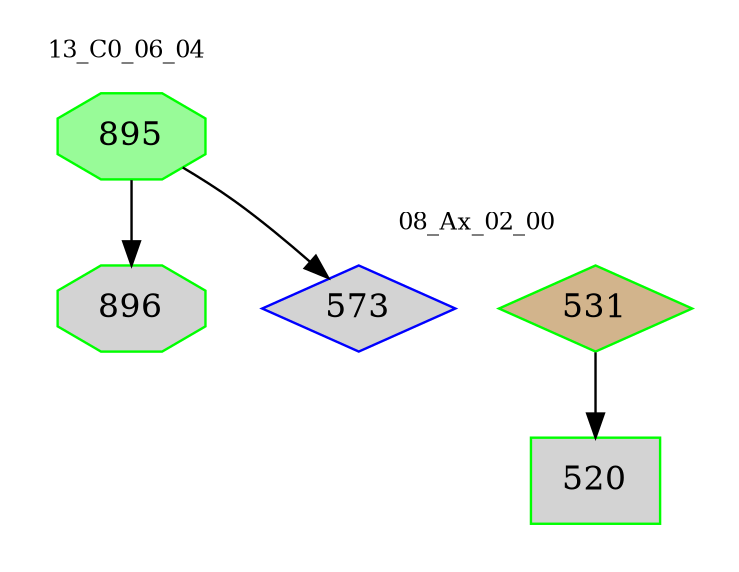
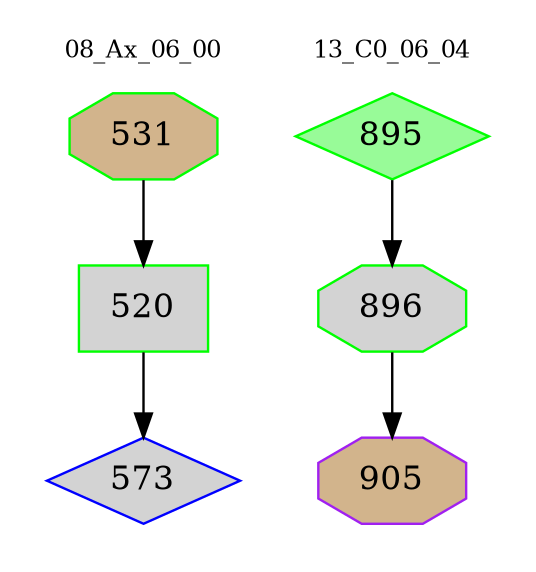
(132, 136) -> (392, 136)
(261, 221) -> (144, 383)
(477, 224) -> (144, 51)
(596, 309) -> (144, 136)
none -> (392, 481)
